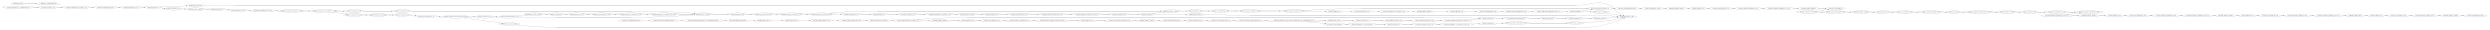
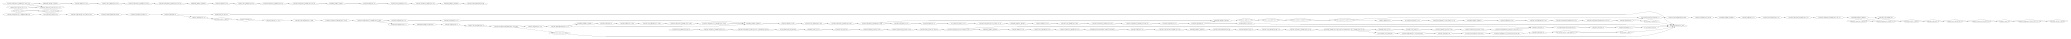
(2029, 12) -> none
